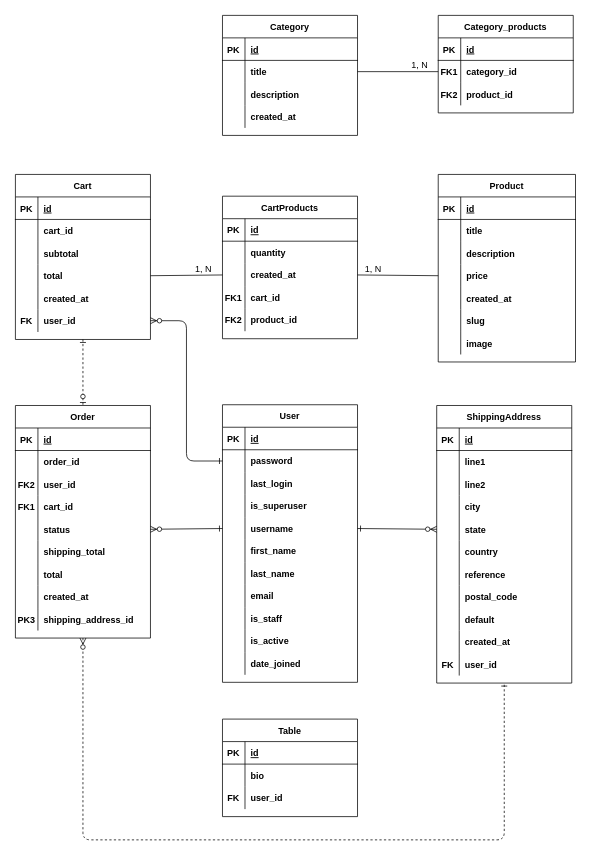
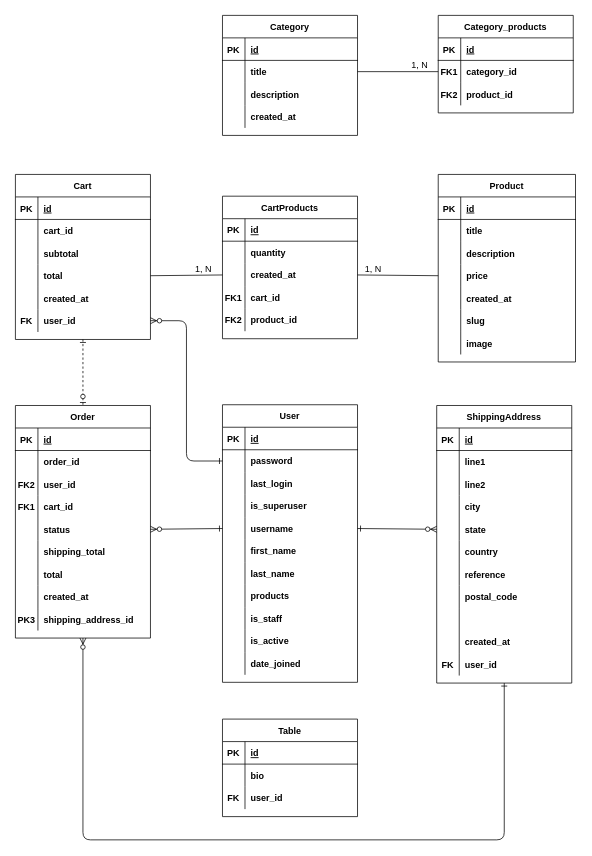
(261, 596) -> (271, 596)
(515, 619) -> none
(270, 840) -> (270, 840)
